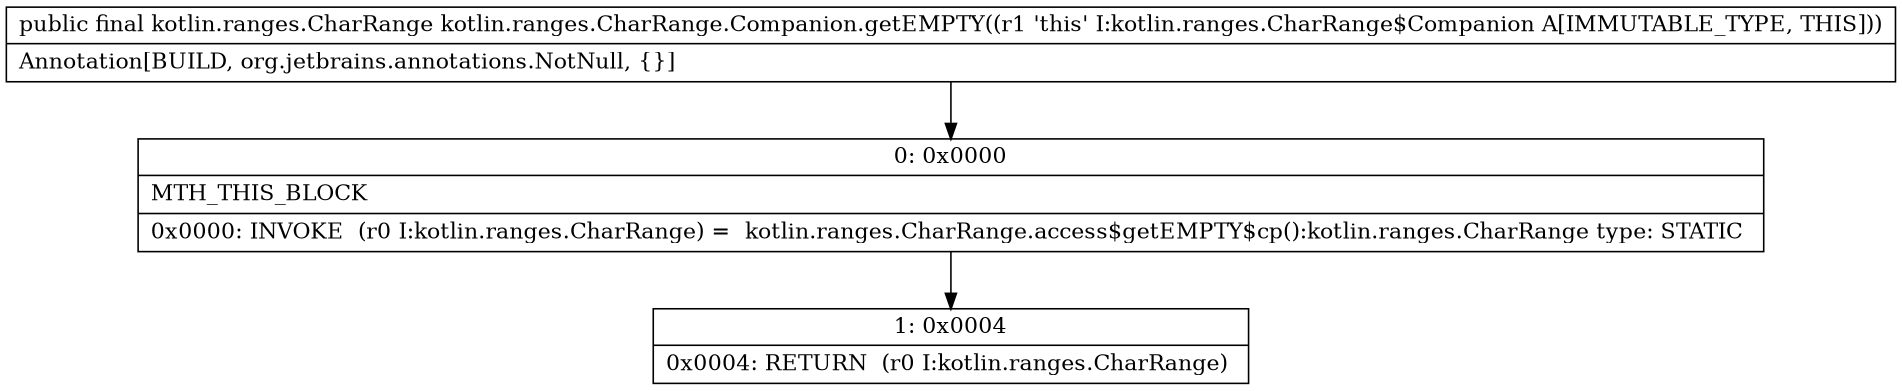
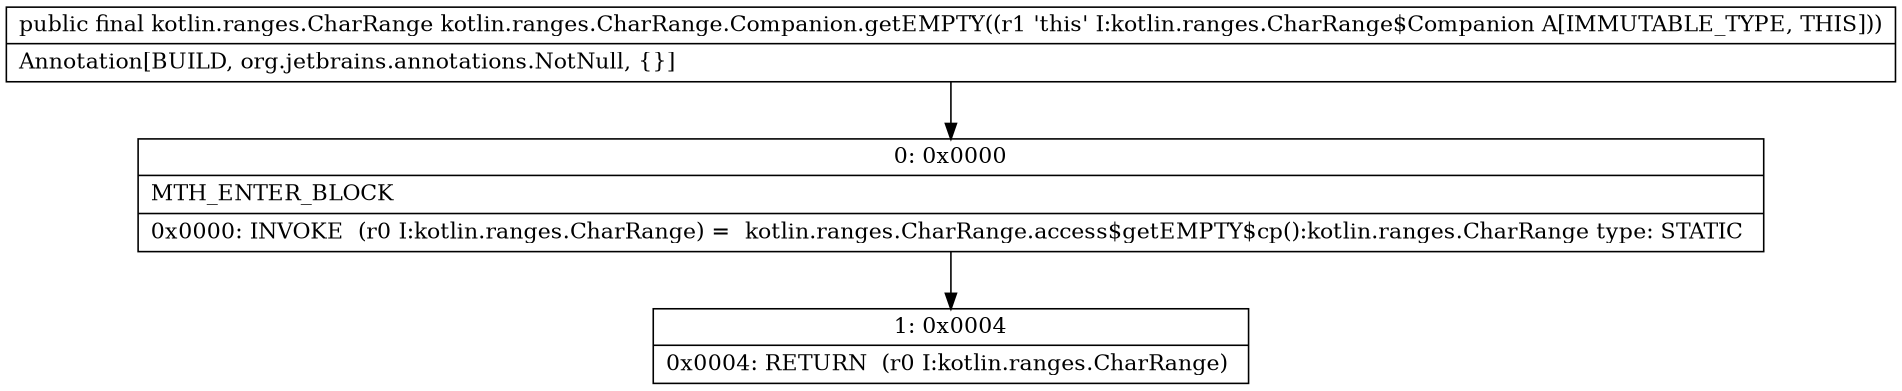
(260, 194) -> (273, 194)
